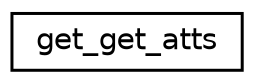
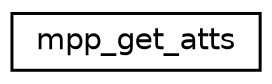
(127, 42) -> (136, 42)
